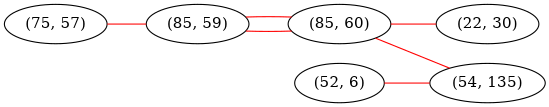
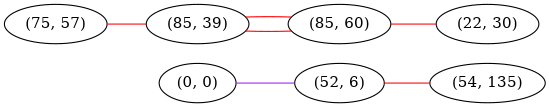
(198, 24) -> (198, 24)
(413, 53) -> none
none -> (198, 83)
